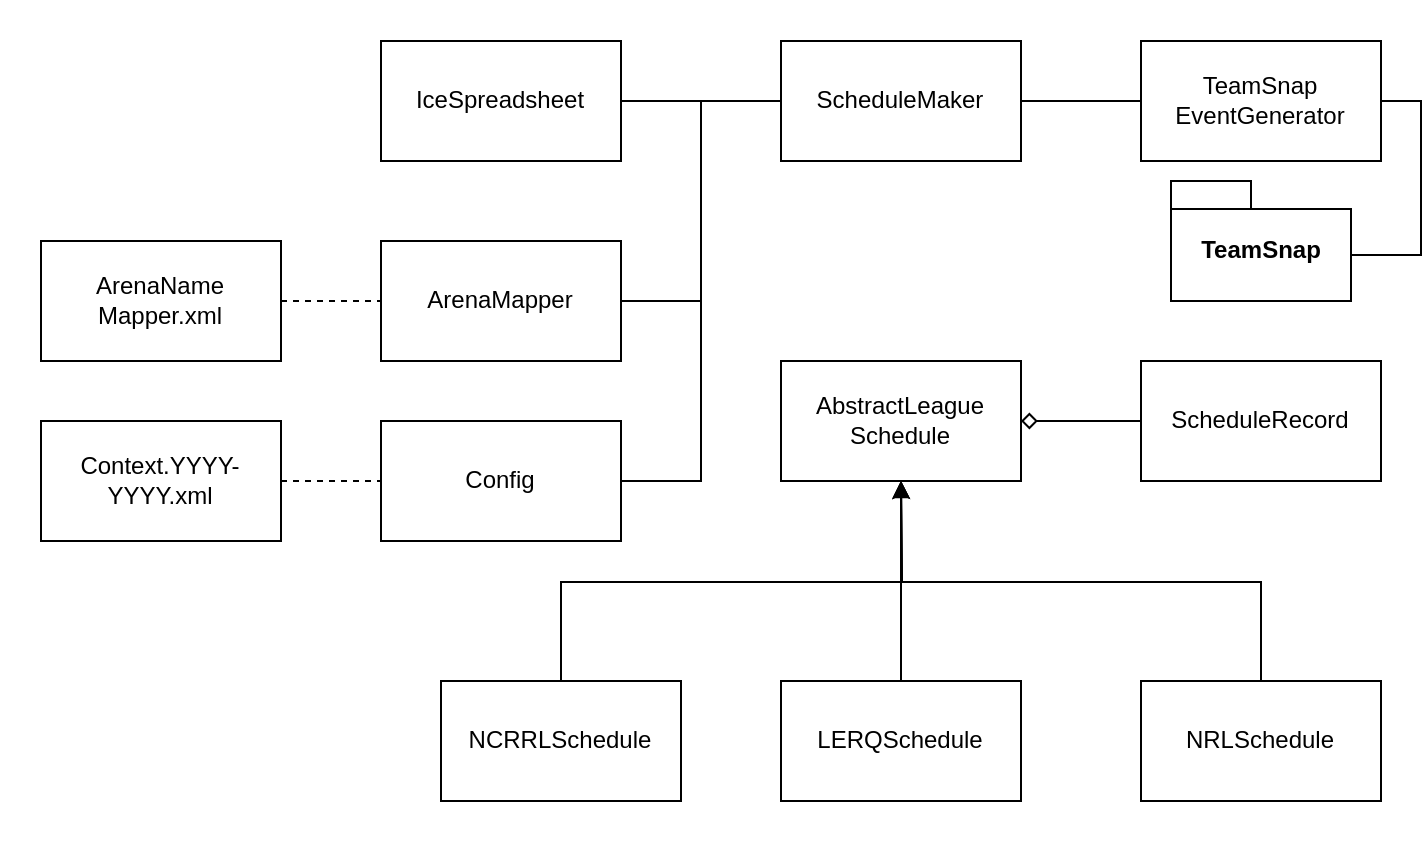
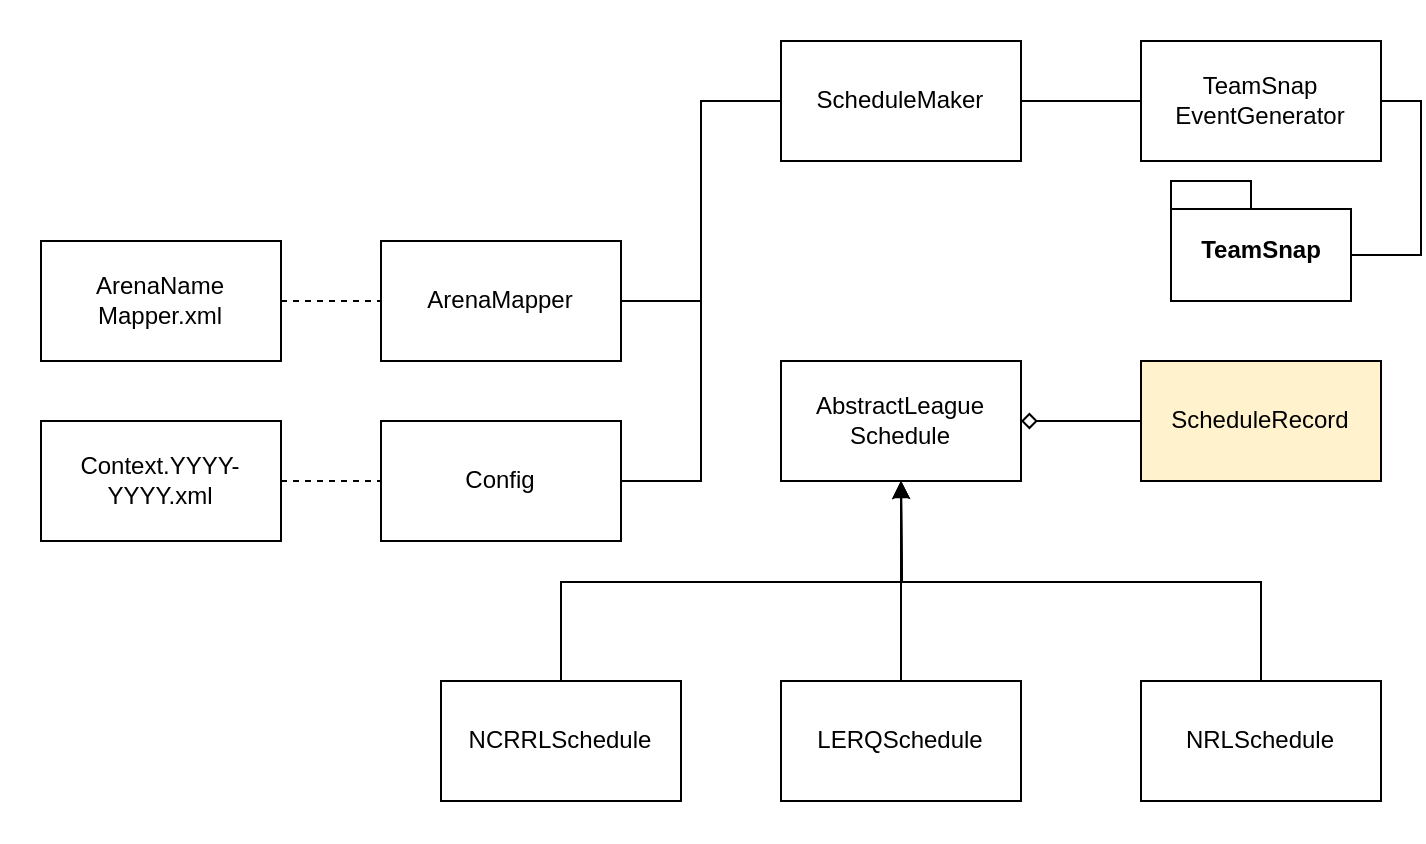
(501, 101) -> none
(659, 101) -> none
(1261, 421) -> (1261, 421)
